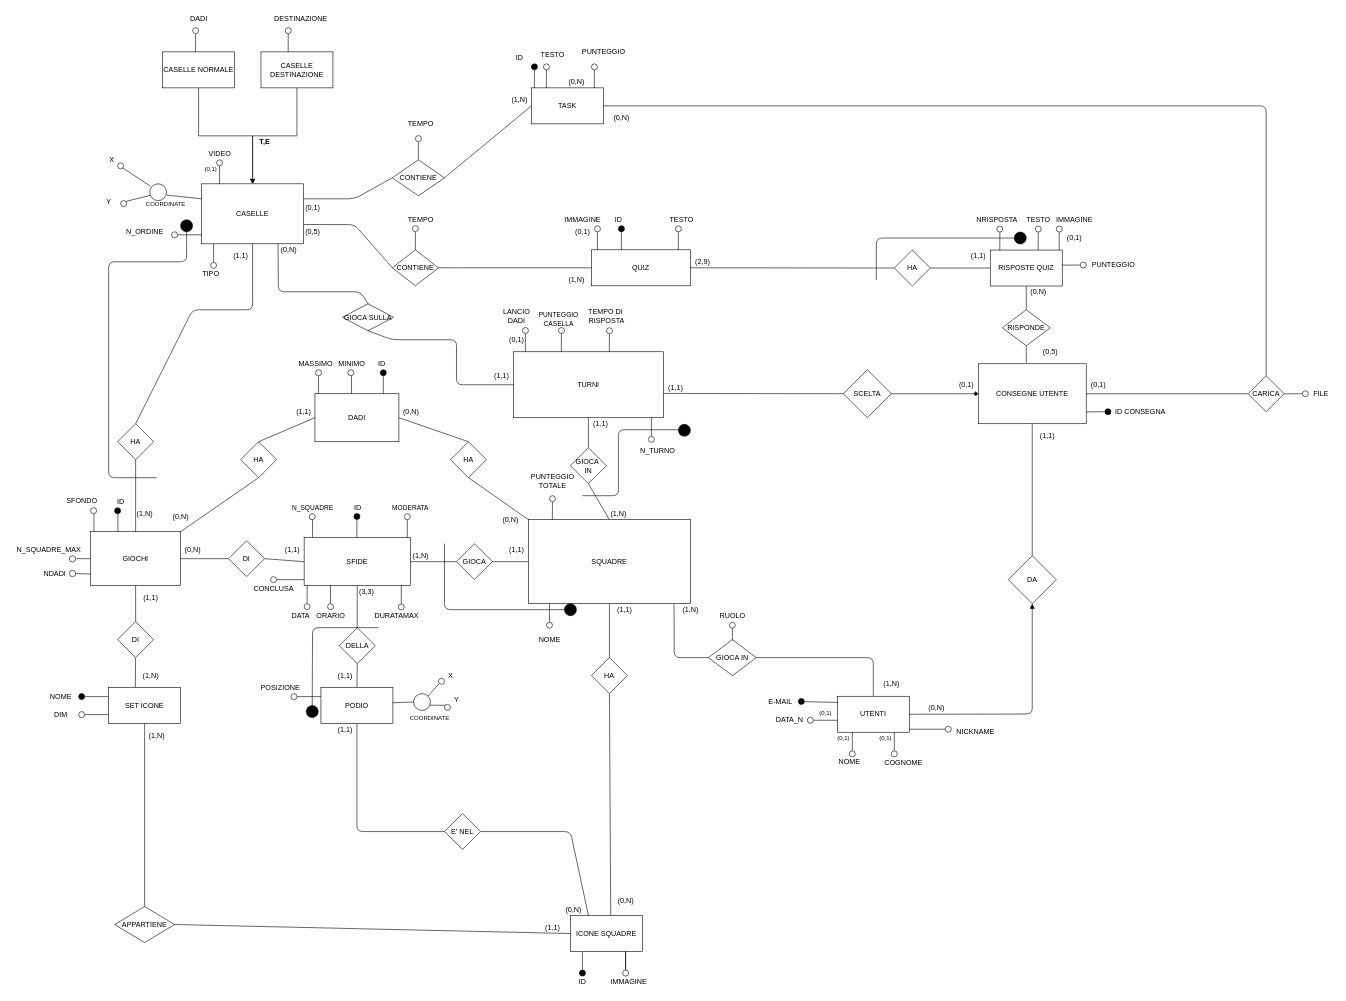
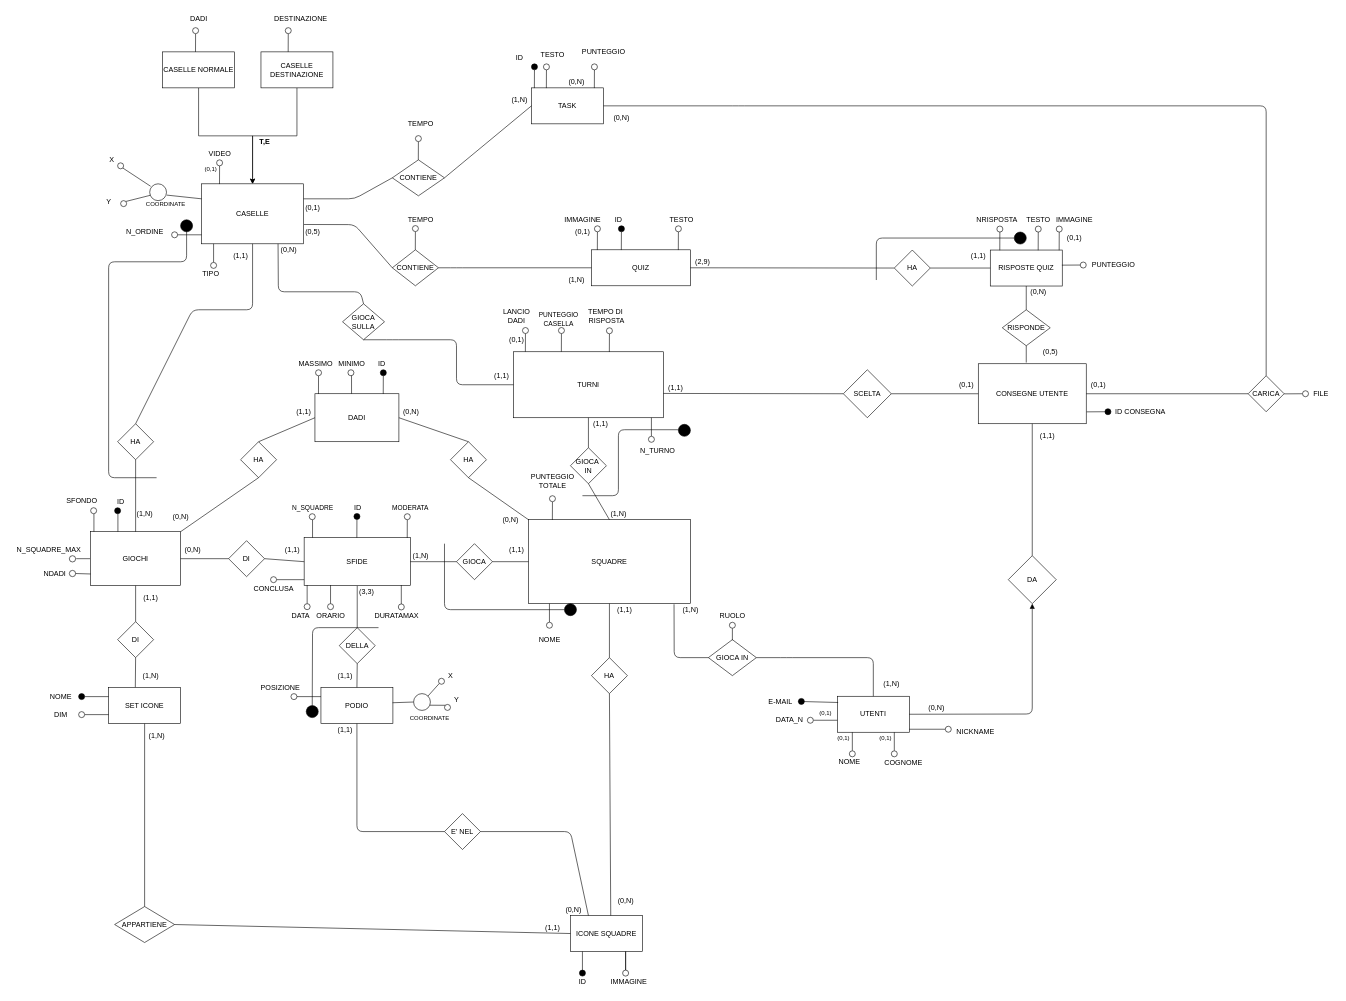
(368, 317) -> (363, 322)
(973, 394) -> (975, 394)
